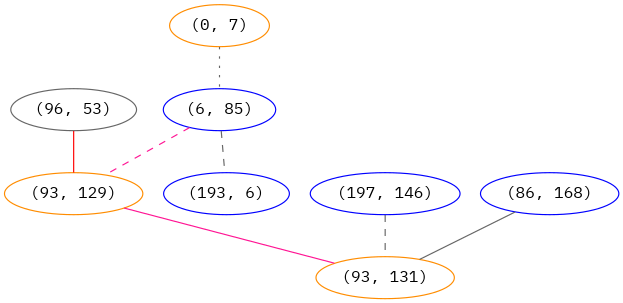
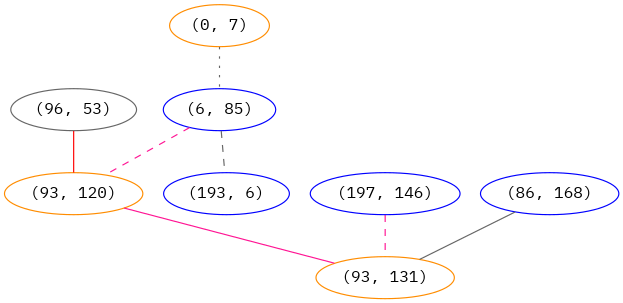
(74, 194) -> (74, 194)
(385, 236) -> (385, 236)
